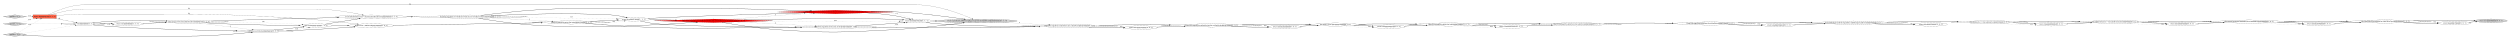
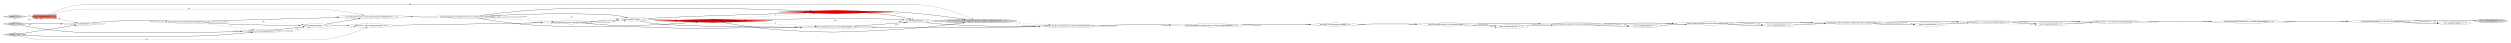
(207, 14) -> (193, 40)
(2472, 22) -> none
none -> (1957, 23)
(44, 24) -> (44, 24)
(128, 24) -> none
(2182, 24) -> none
(2319, 24) -> none
none -> (1645, 26)
(1285, 27) -> none
(1389, 27) -> none
(1141, 28) -> none
(48, 29) -> (45, 30)
(164, 29) -> (130, 32)
(320, 29) -> (320, 29)
